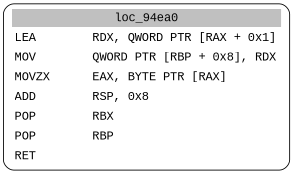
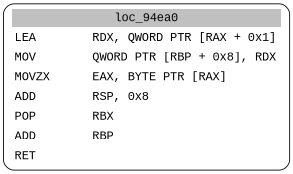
(64, 136) -> (64, 136)
